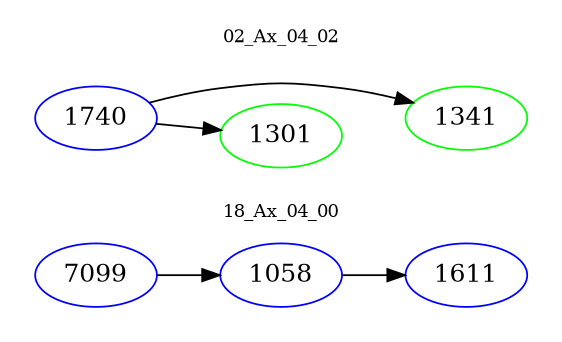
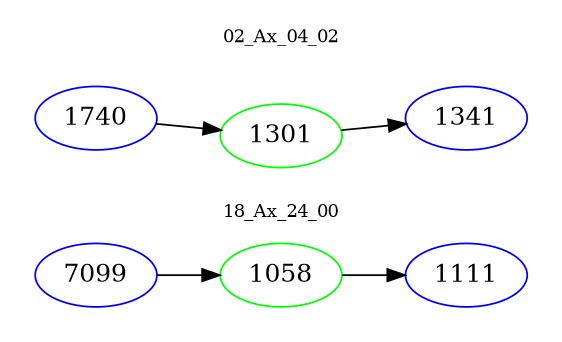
(272, 84) -> (365, 128)
(466, 118) -> (466, 118)
(281, 213) -> (281, 213)
(281, 275) -> (281, 275)
(466, 275) -> (466, 275)
